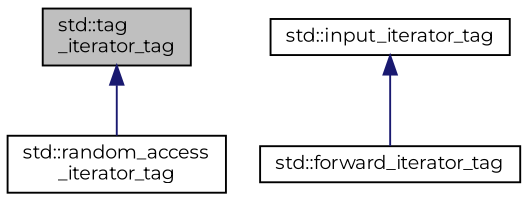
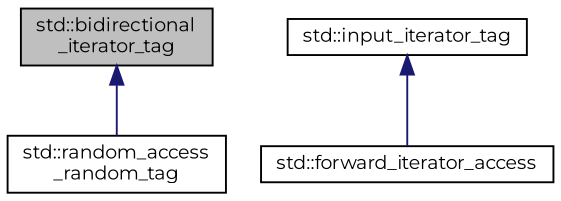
(117, 37) -> (117, 37)
(117, 164) -> (117, 164)
(390, 164) -> (407, 164)
